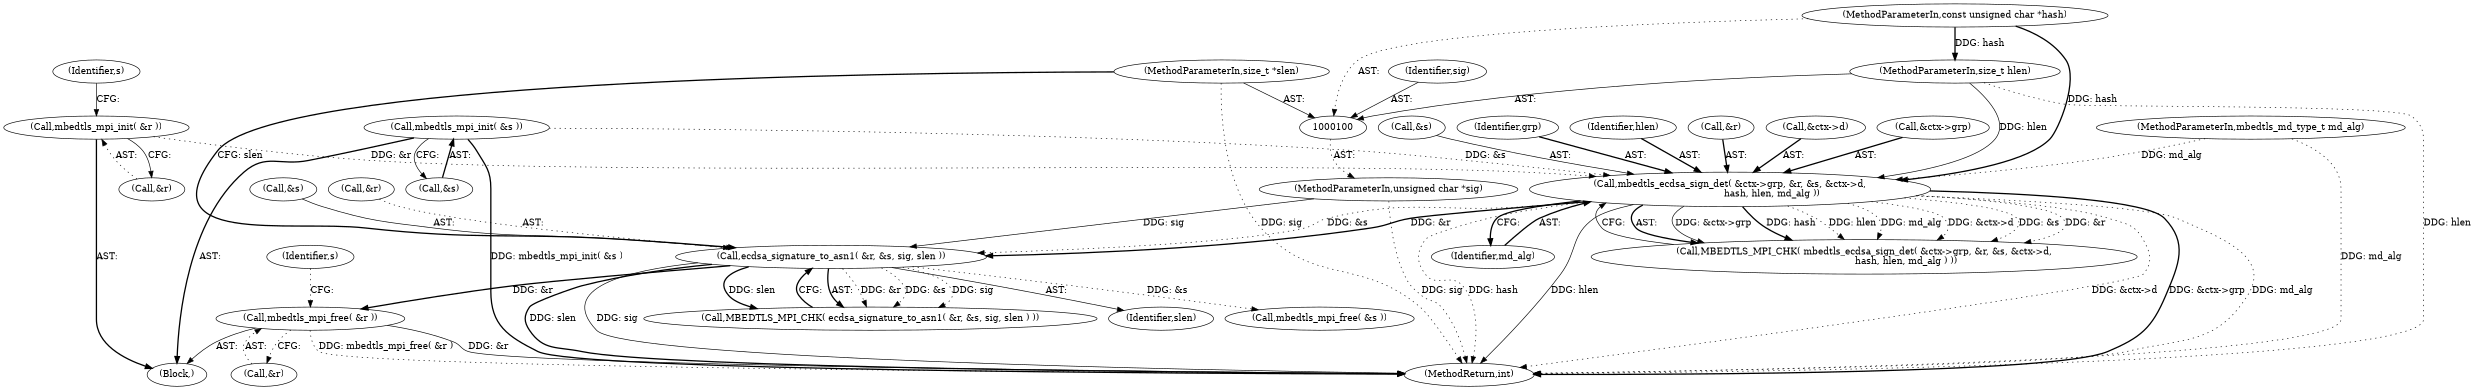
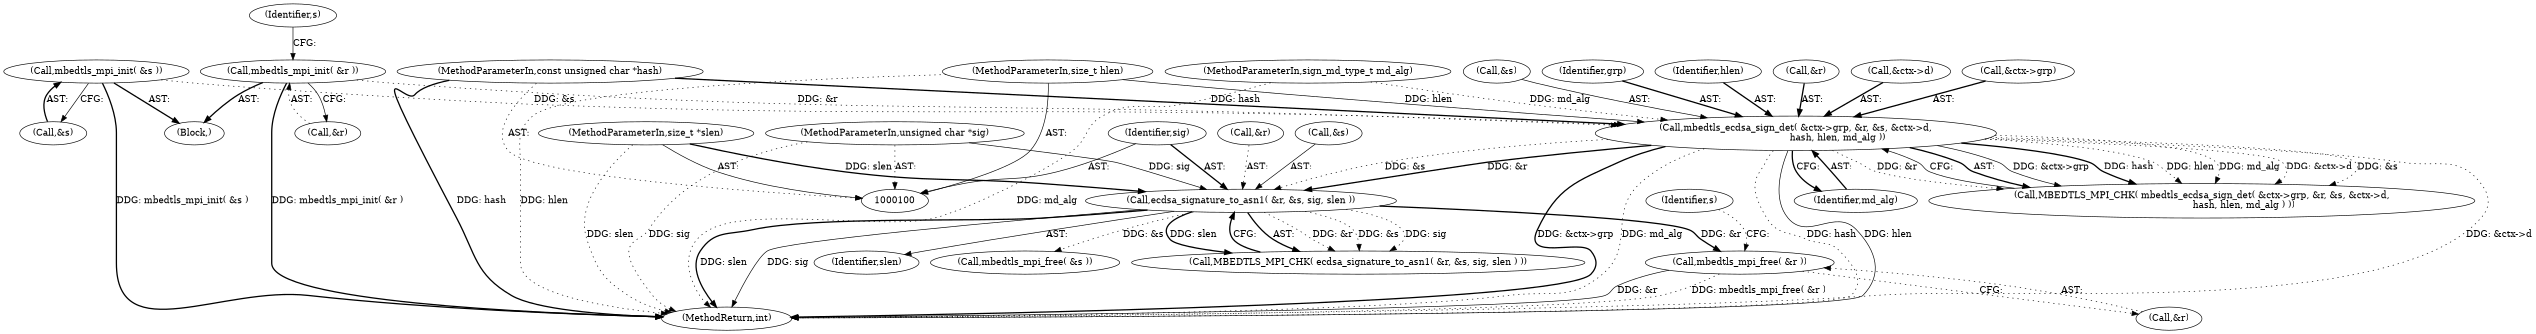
(1955, 40) -> (466, 237)
(2251, 128) -> (1308, 72)
(240, 156) -> (869, 167)
(1333, 160) -> (895, 164)
none -> (1196, 165)
(1282, 223) -> (610, 235)
none -> (368, 297)
(222, 339) -> none
